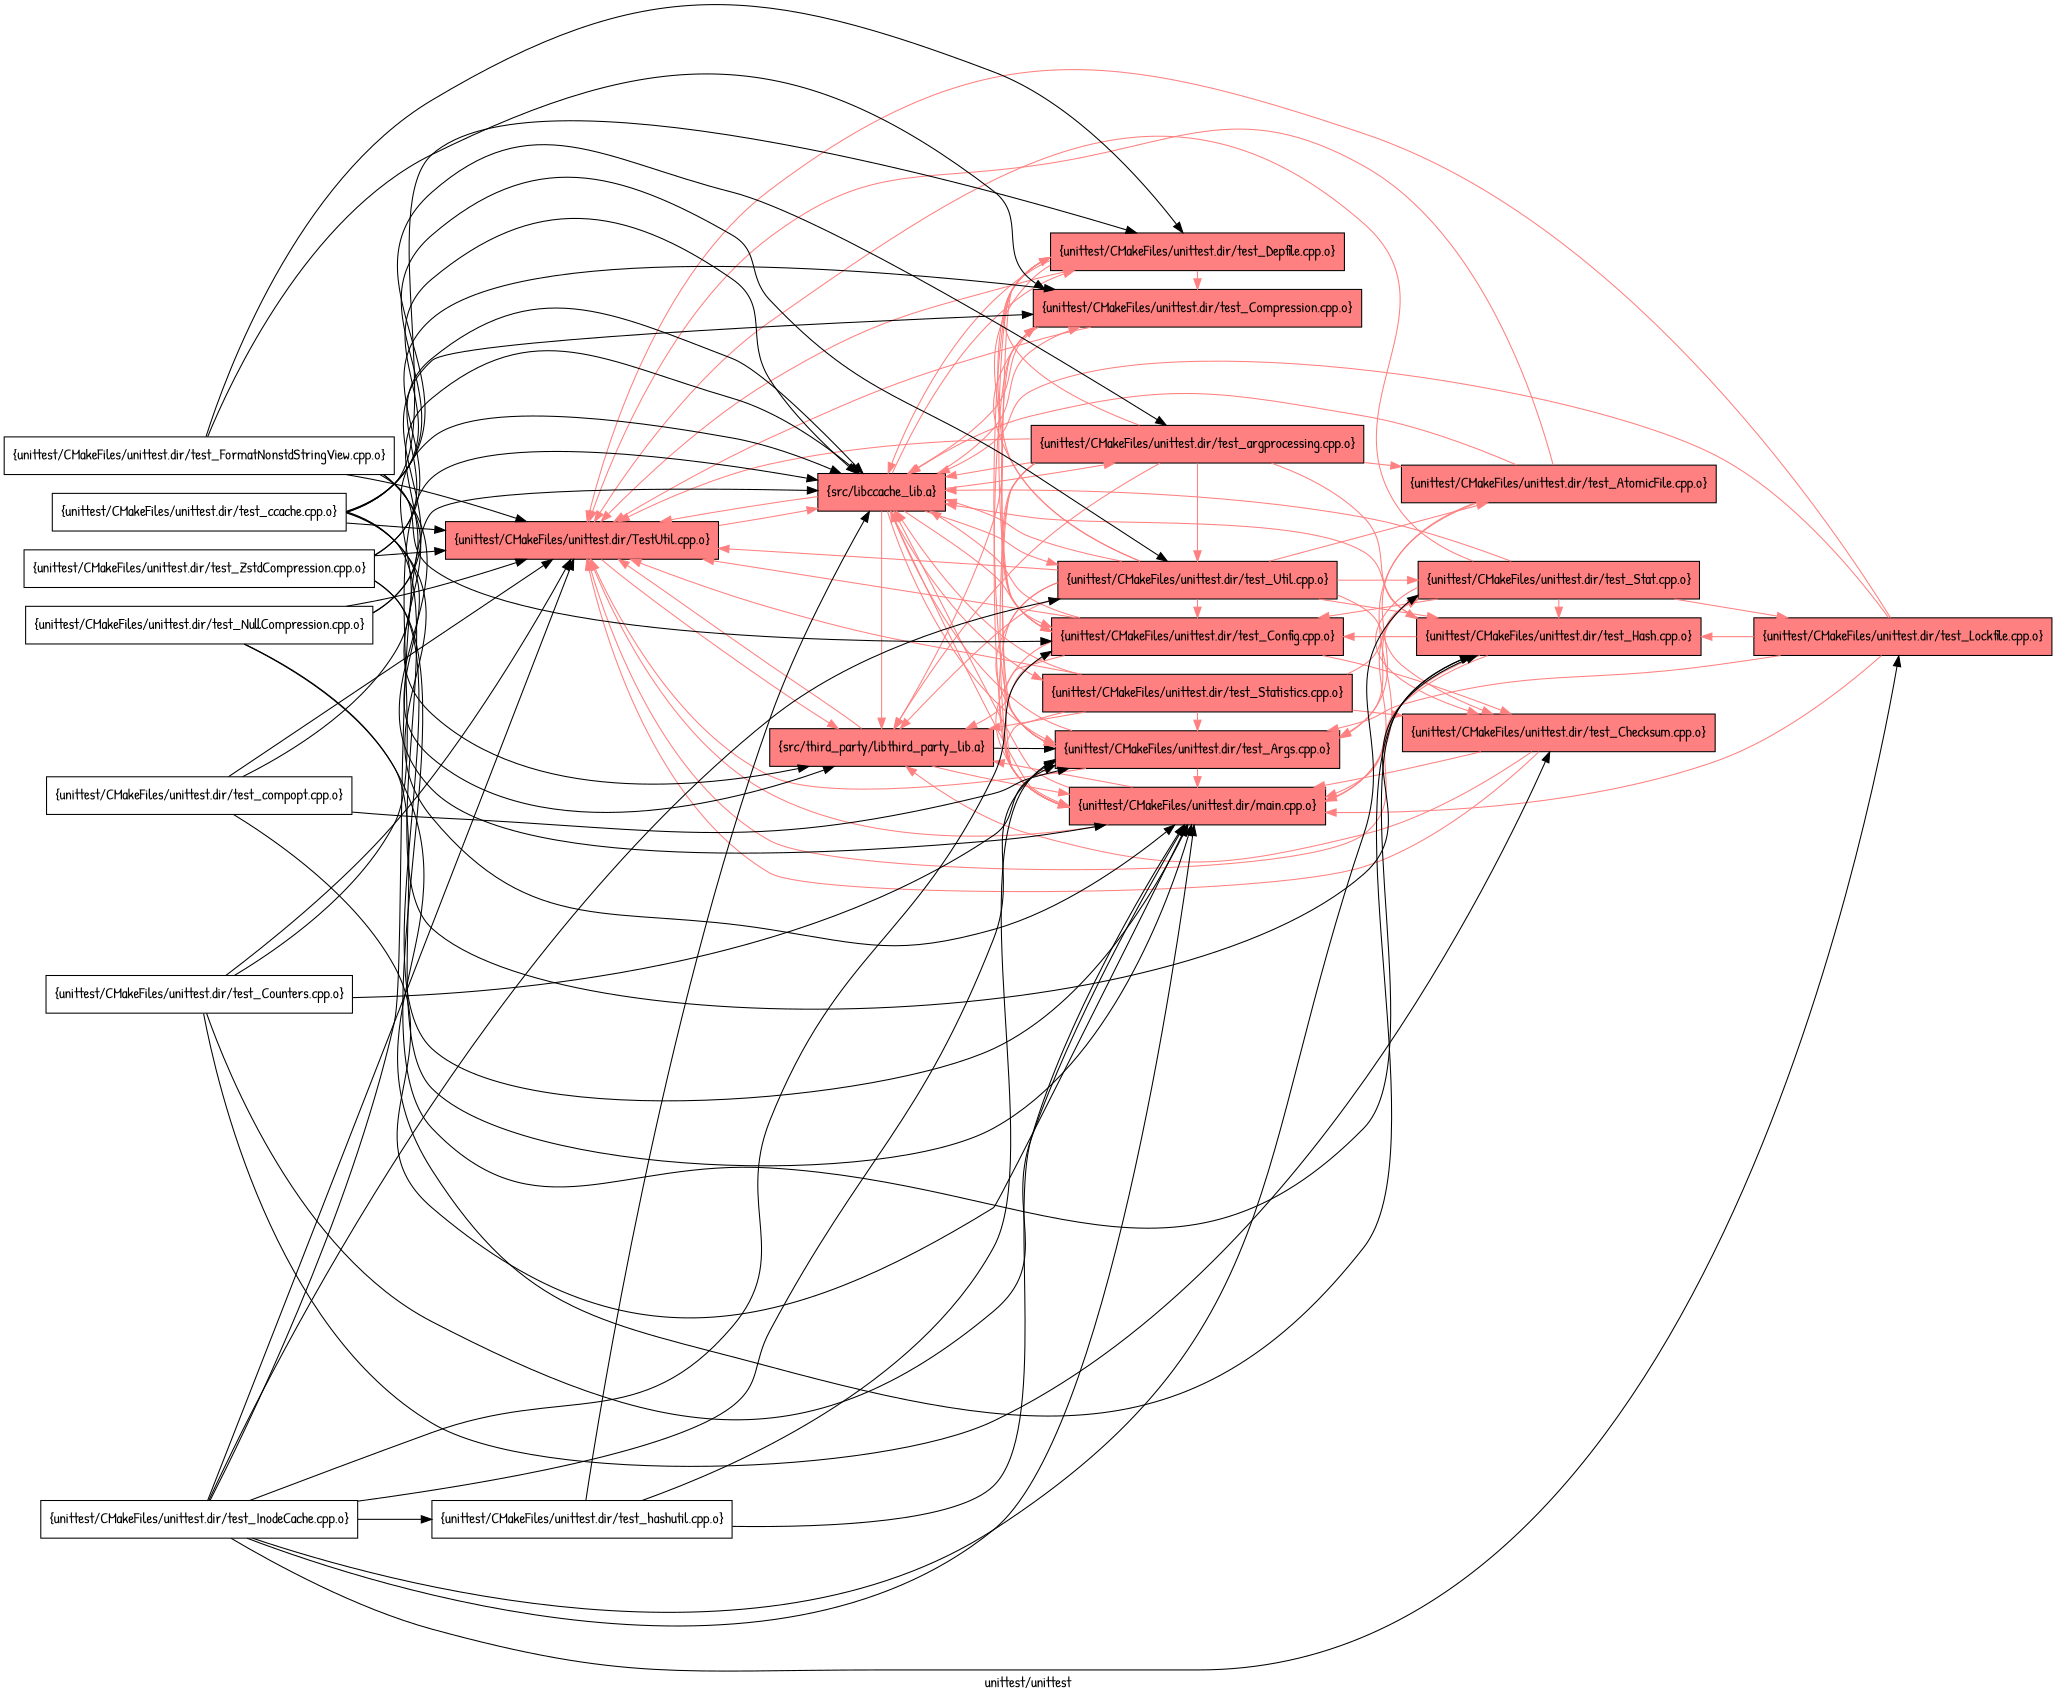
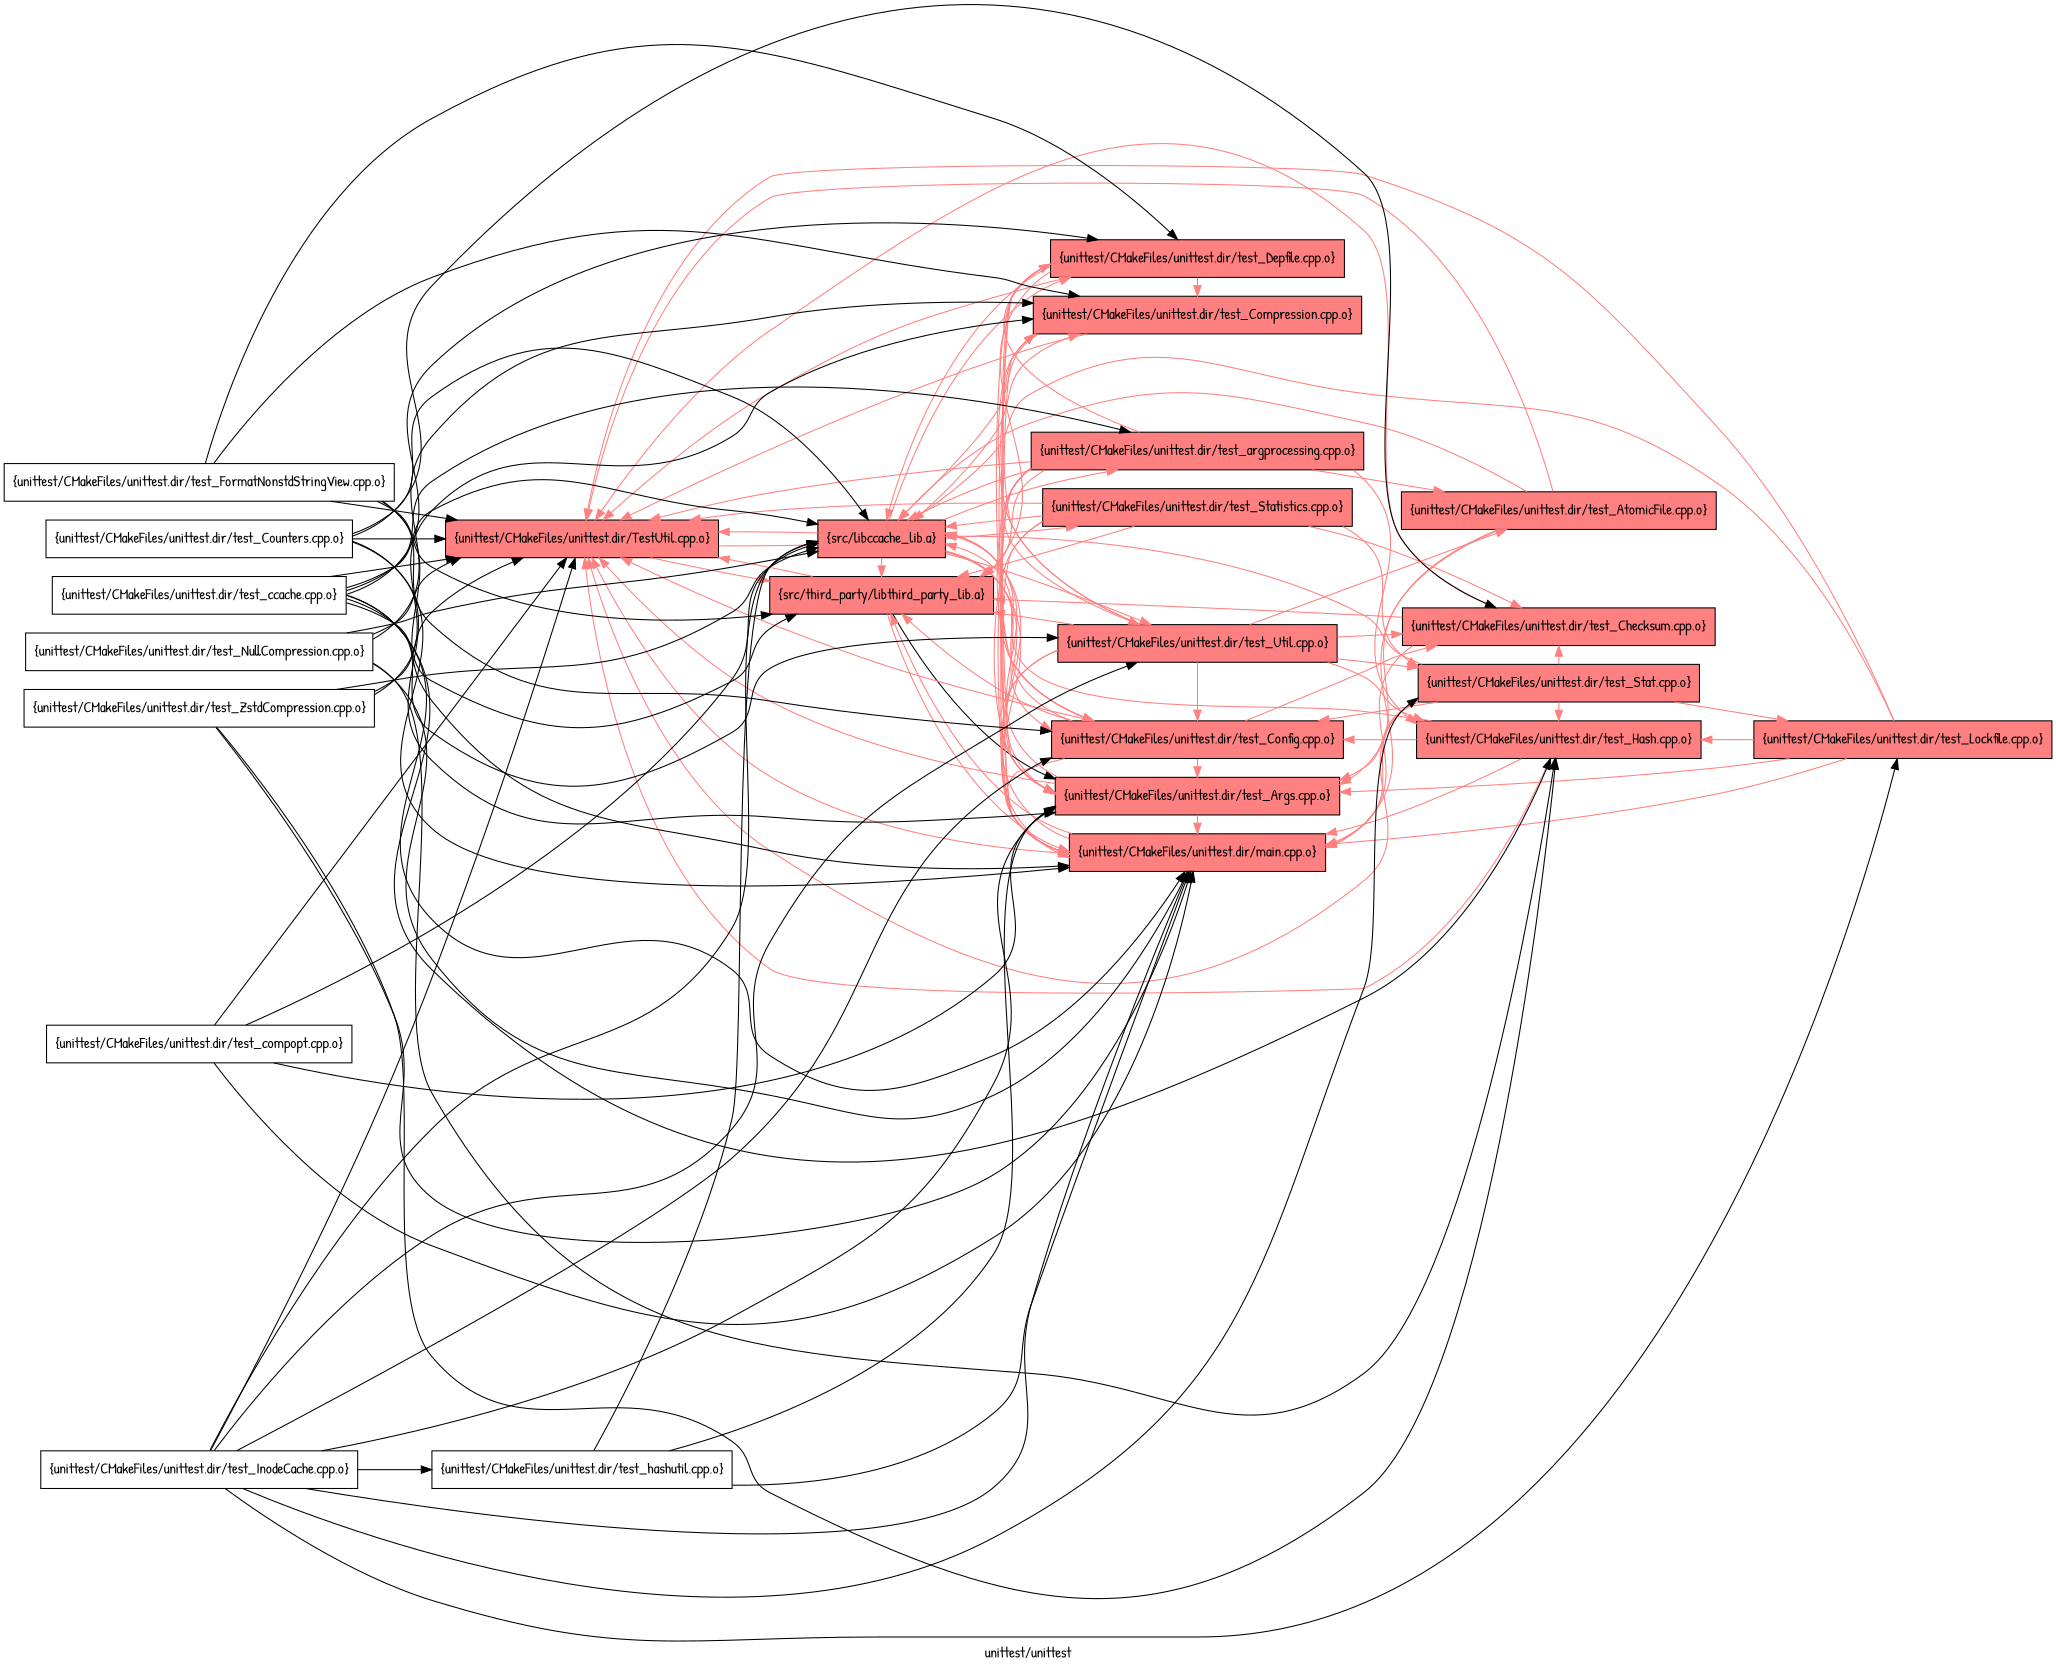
(1036, 539) -> none
(893, 559) -> none
